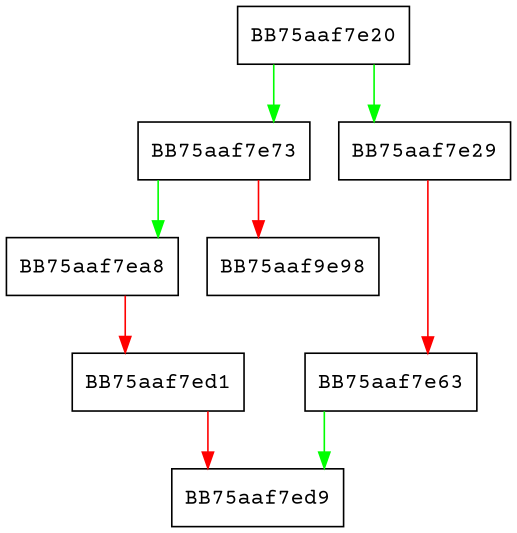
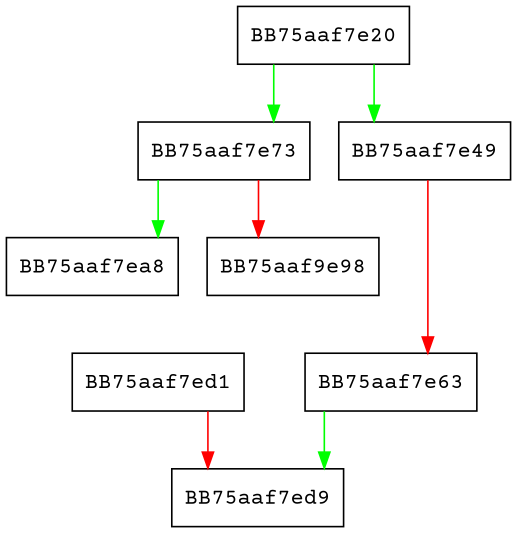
(425, 151) -> (425, 151)
(125, 316) -> none
